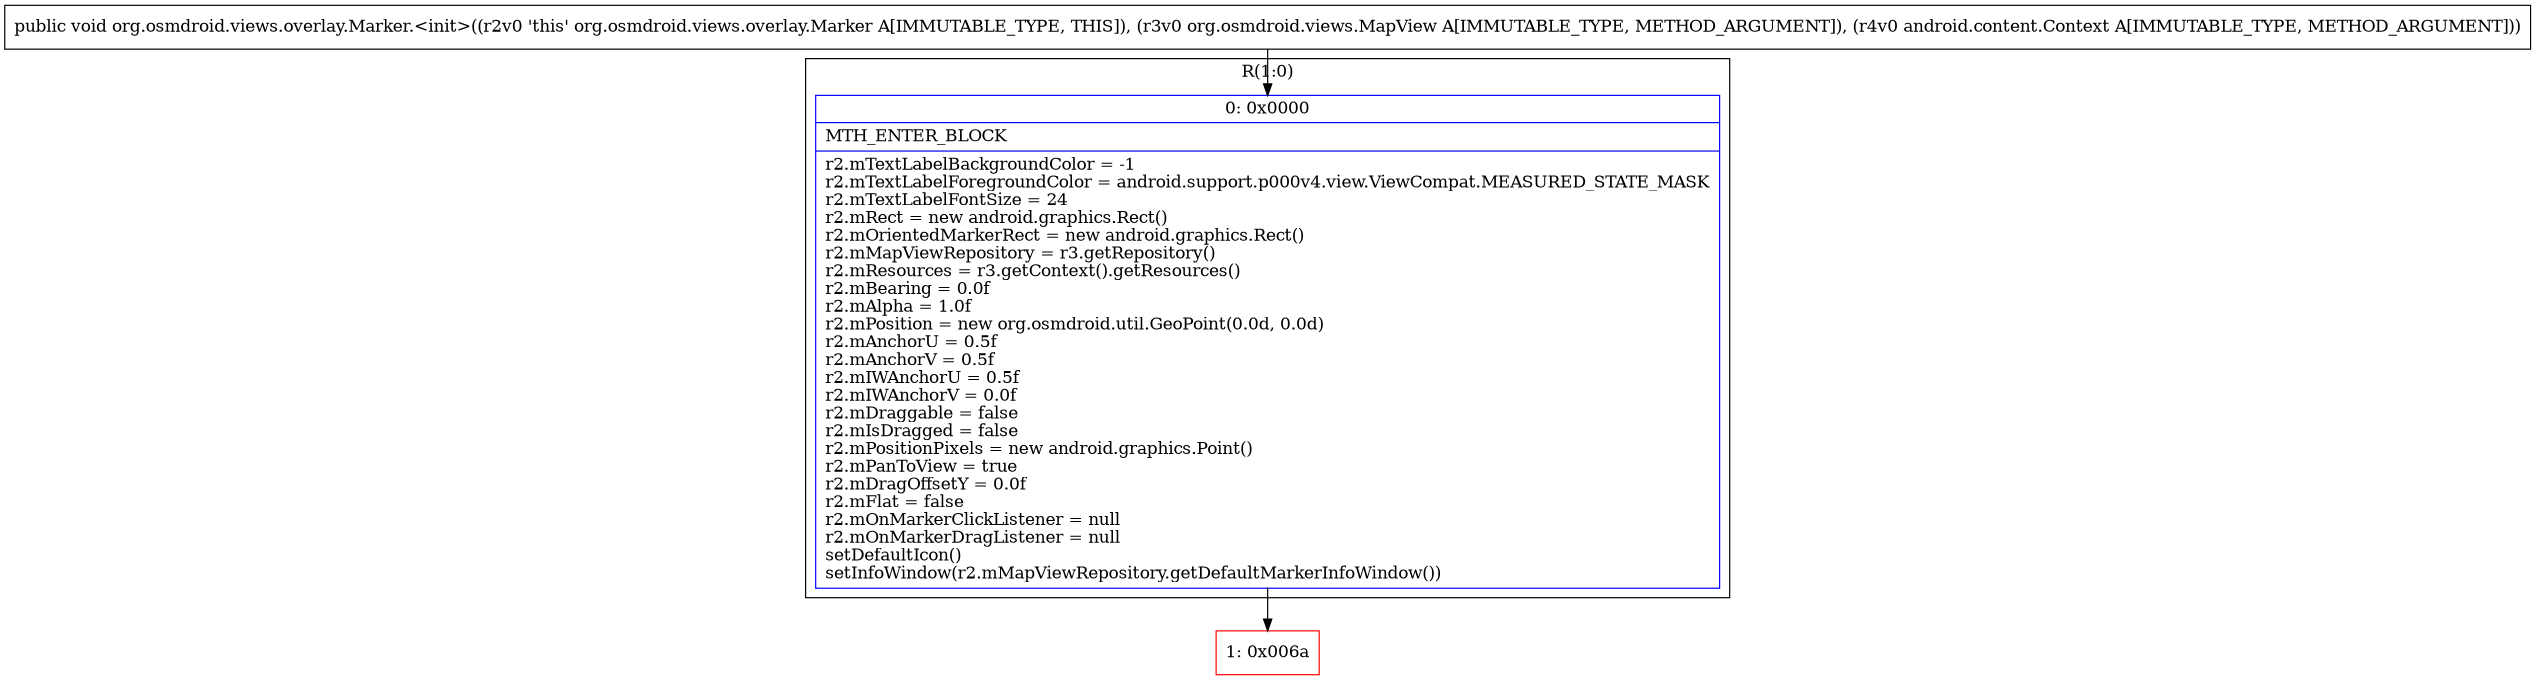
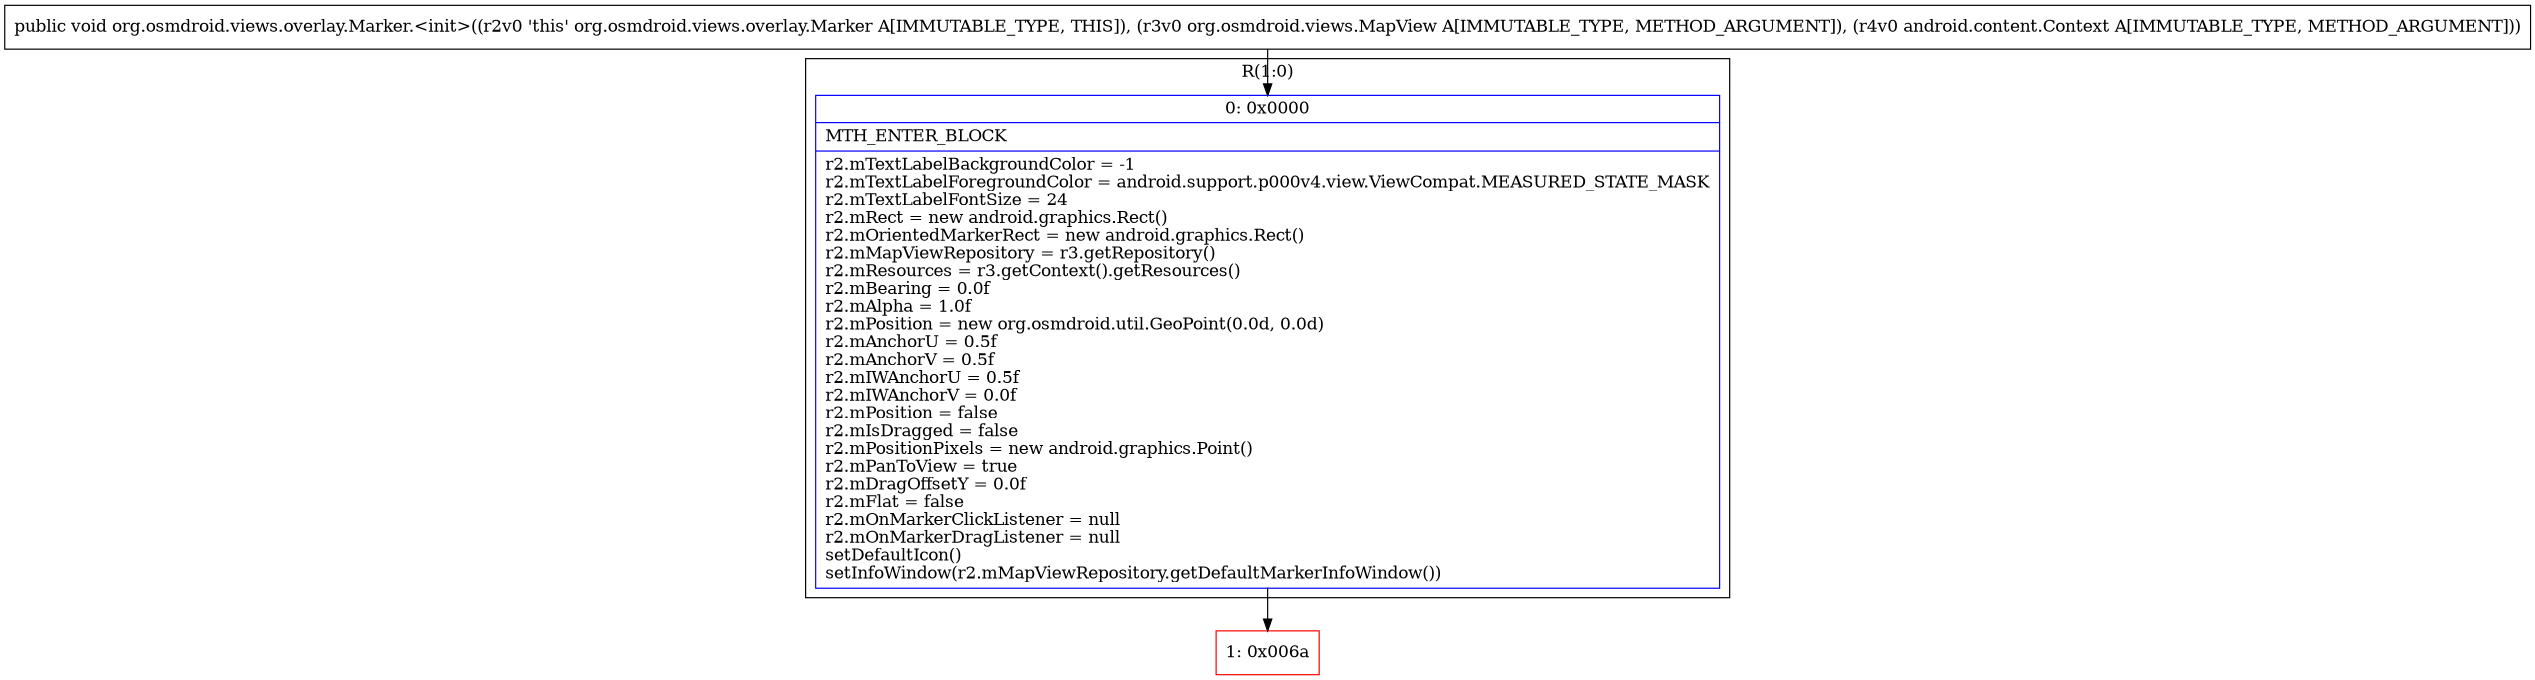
(922, 413) -> (912, 413)
